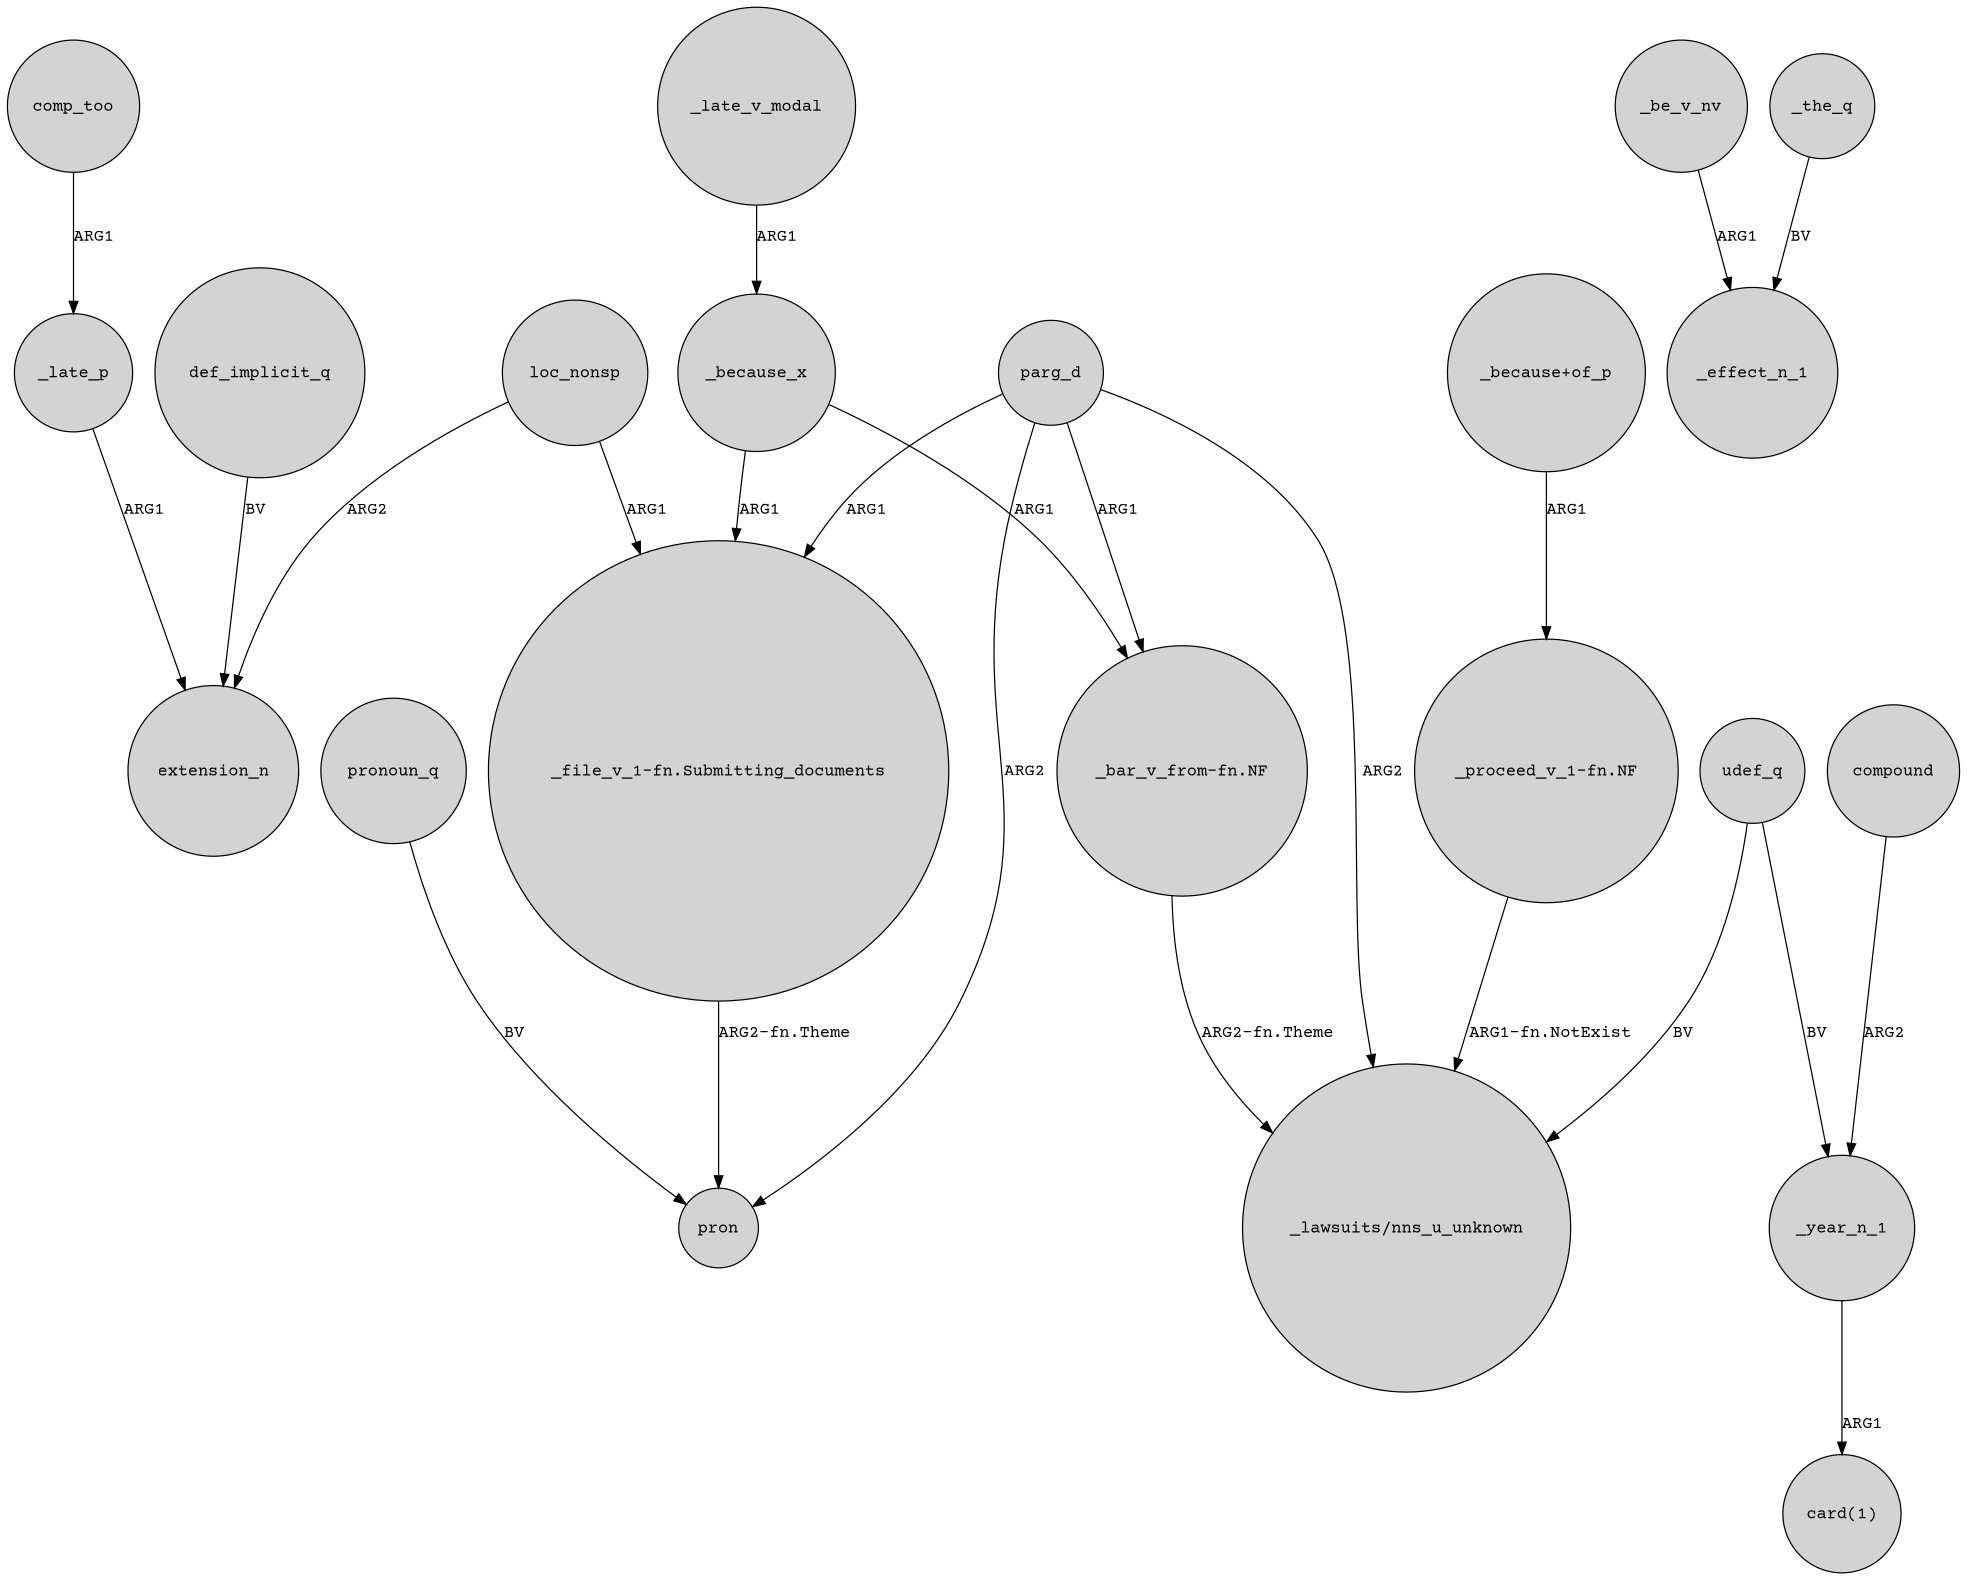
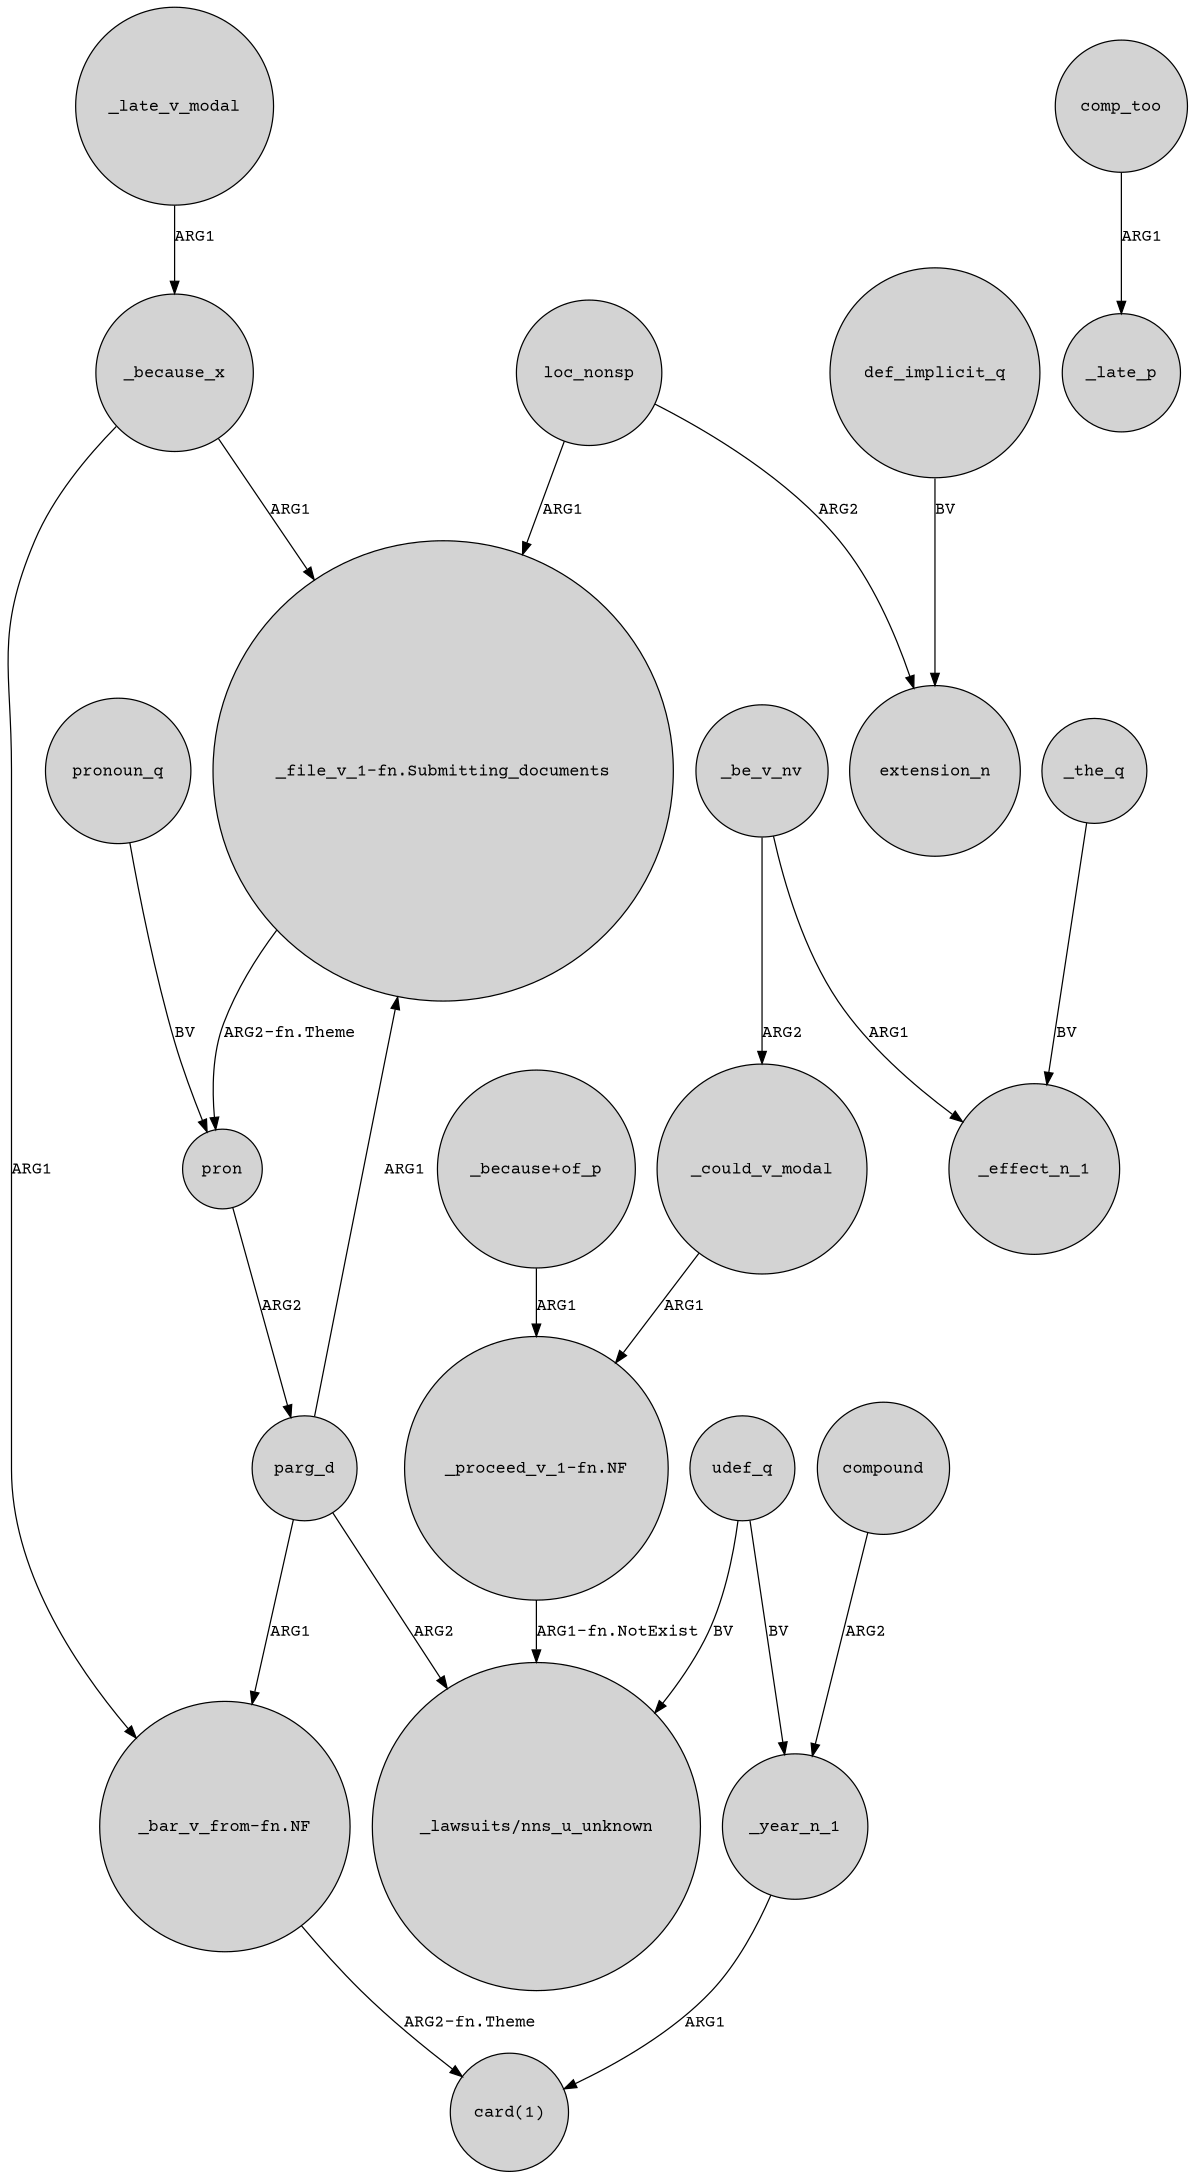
(137, 553) -> none
(1002, 855) -> (260, 1307)
(1193, 1020) -> (373, 2002)
none -> (762, 1169)
